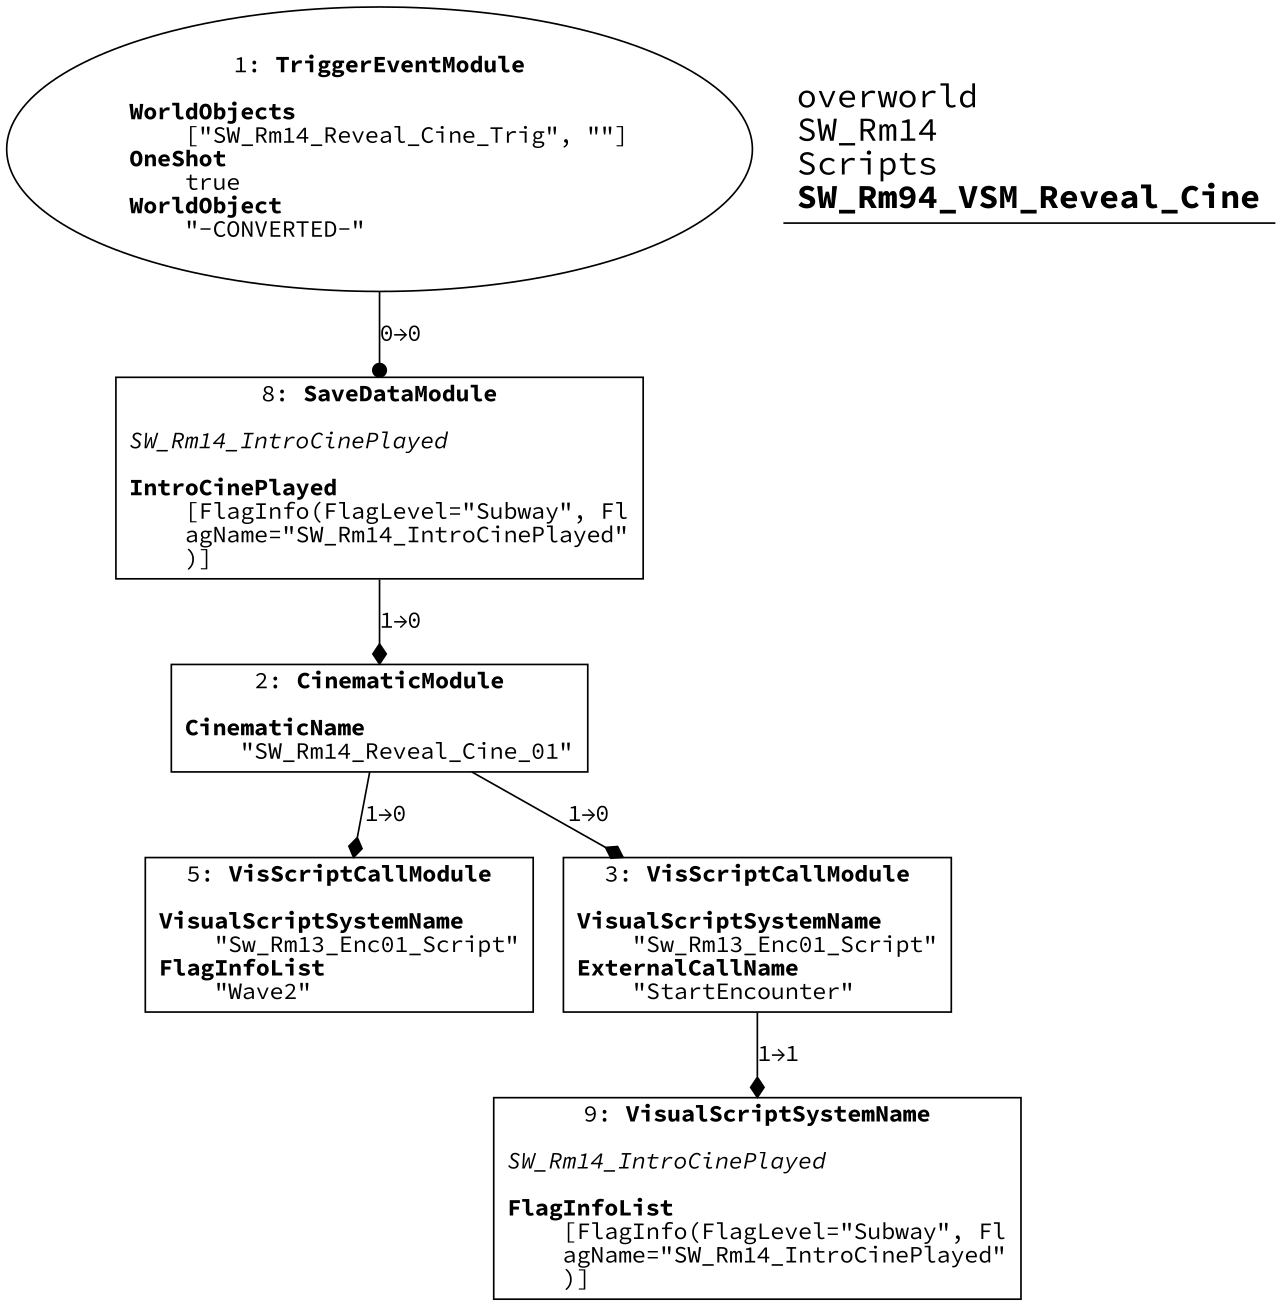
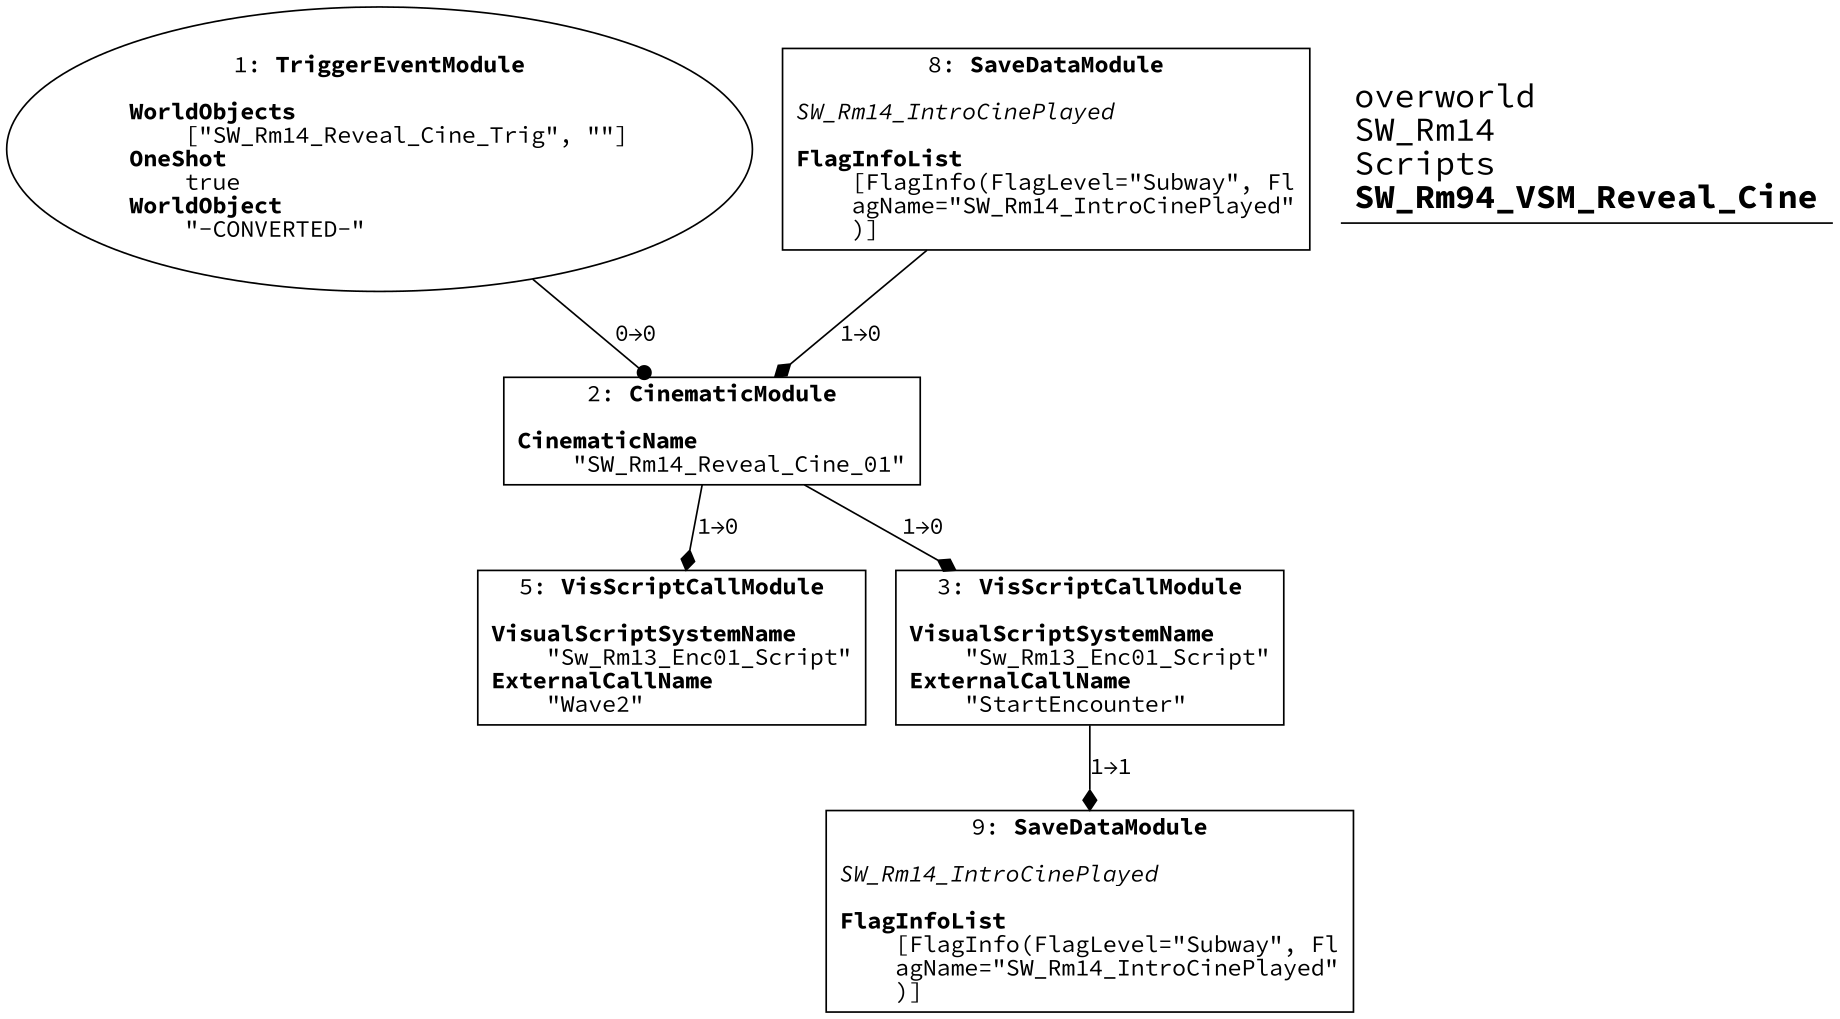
(380, 328) -> (586, 324)
(233, 488) -> (880, 159)
(243, 968) -> (603, 681)
(778, 1114) -> (1111, 827)
